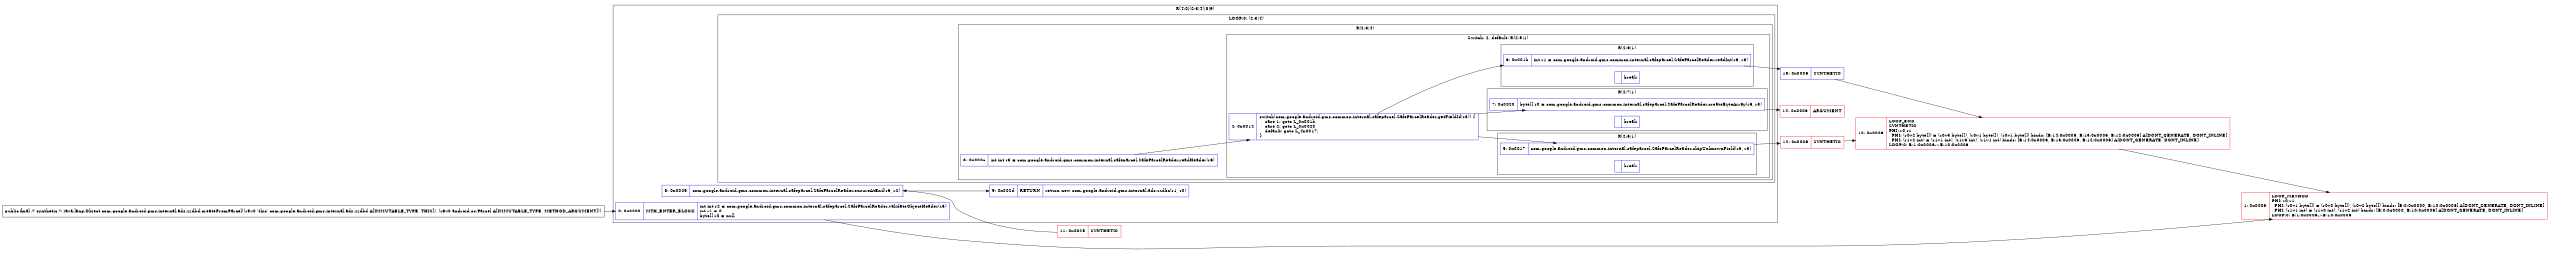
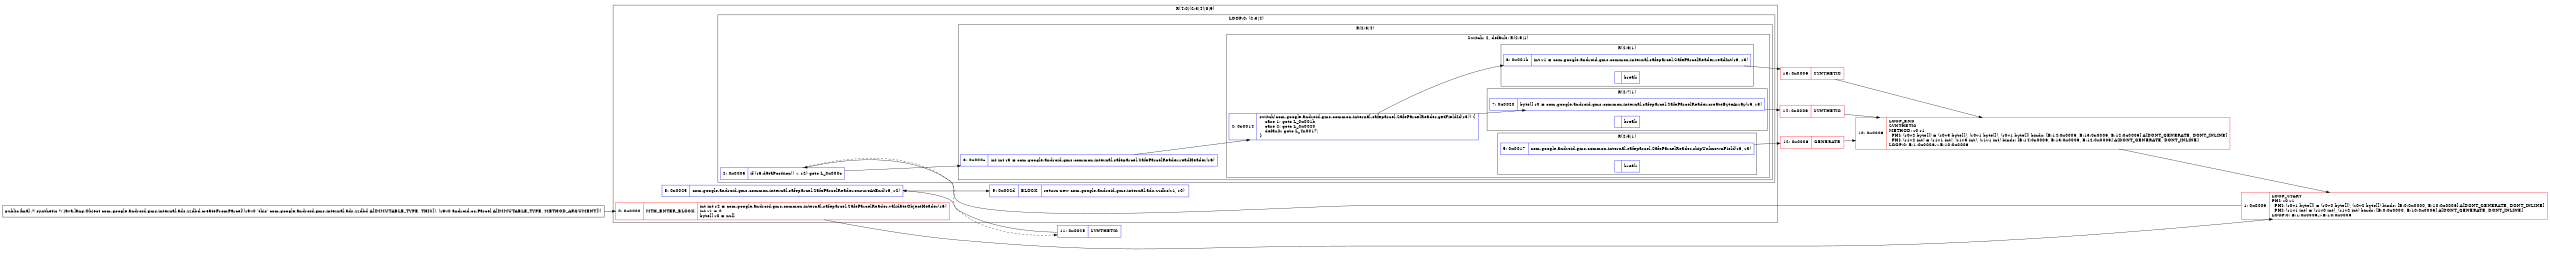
(1812, 73) -> (1812, 73)
(1827, 111) -> (1827, 111)
none -> (1860, 116)
(1901, 131) -> (1908, 131)
(1516, 140) -> none
(1827, 142) -> (1827, 142)
none -> (782, 174)
(1030, 191) -> (1029, 191)
(2290, 196) -> (2287, 196)
(782, 211) -> (782, 211)
(1089, 231) -> (1089, 231)
